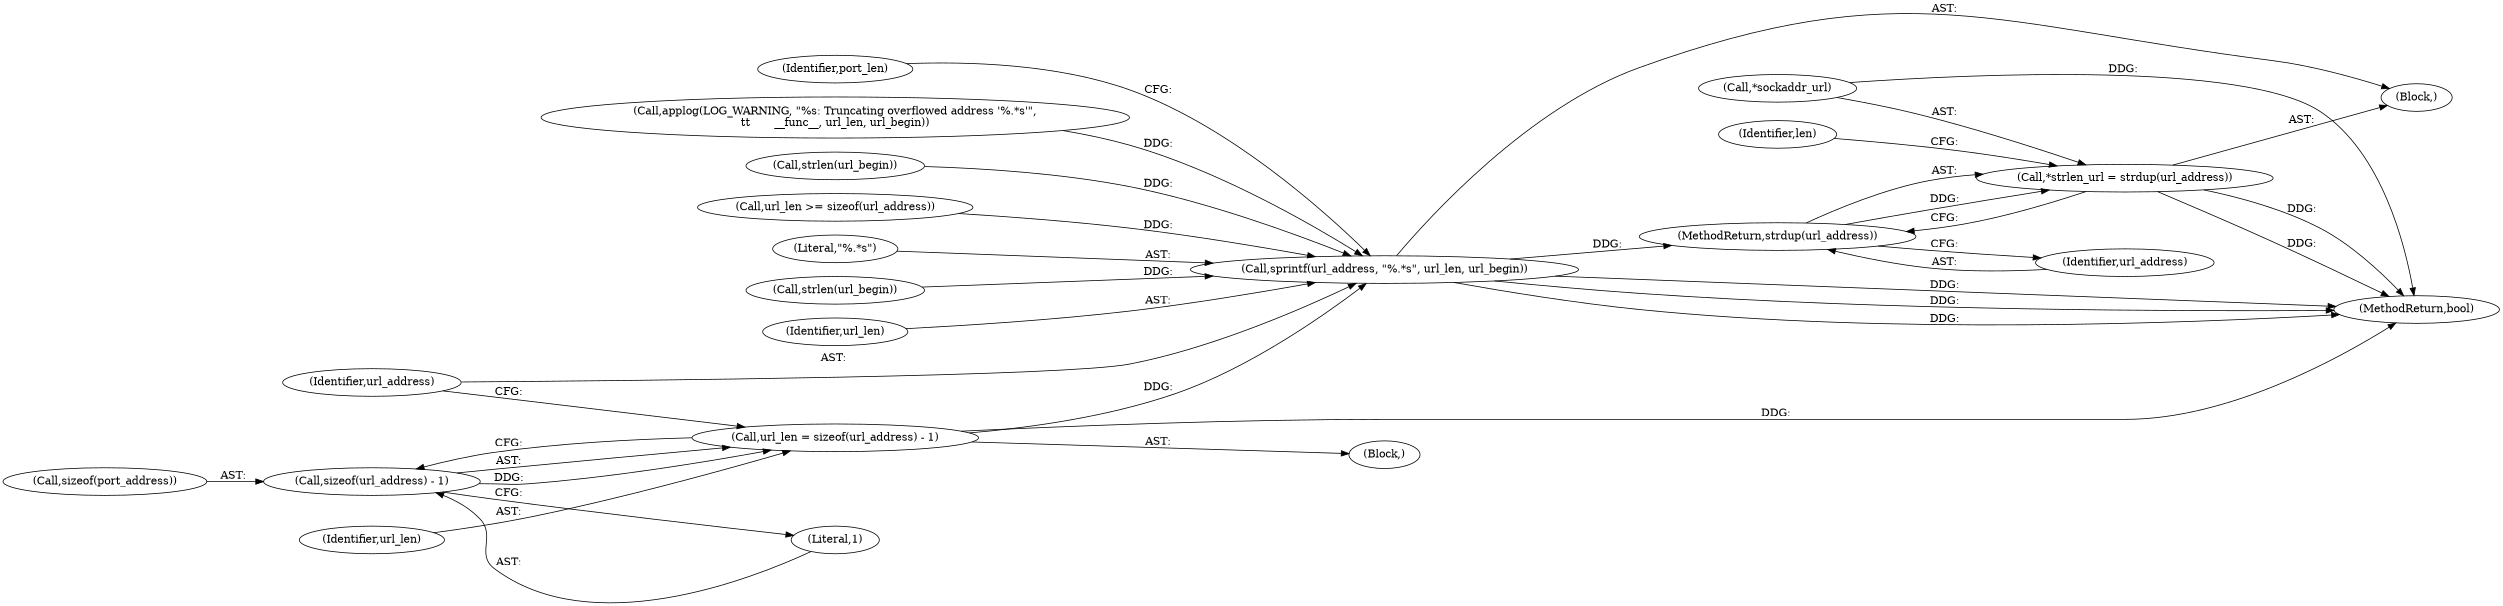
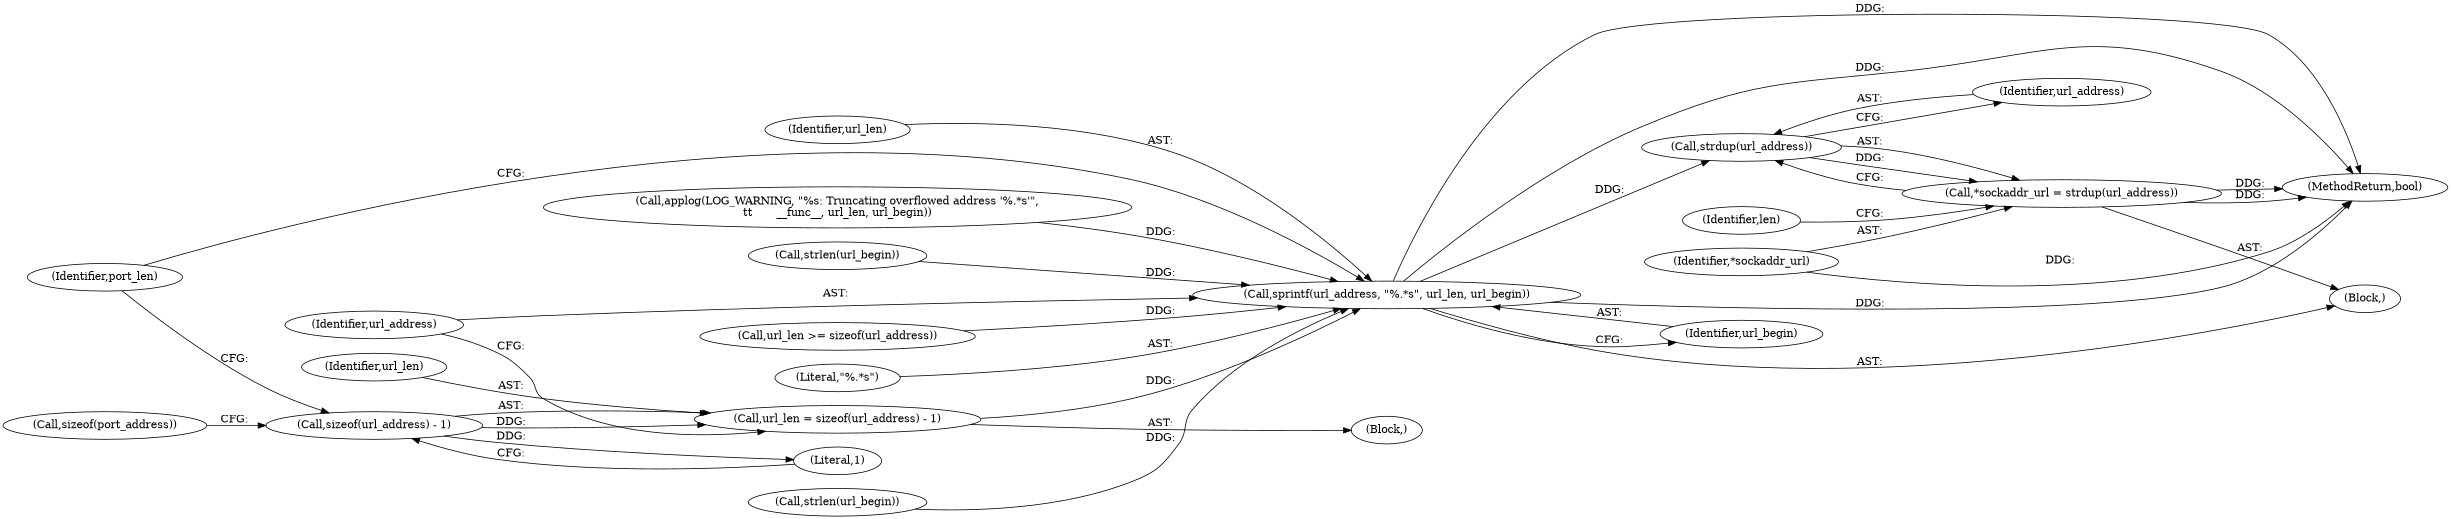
(1778, 88) -> (1741, 262)
(2125, 178) -> (2062, 194)
(1778, 237) -> (1741, 147)
none -> (1741, 334)
(1685, 419) -> none
(557, 445) -> (217, 359)
(235, 476) -> (236, 420)
(511, 493) -> (513, 437)
(511, 563) -> (513, 454)
